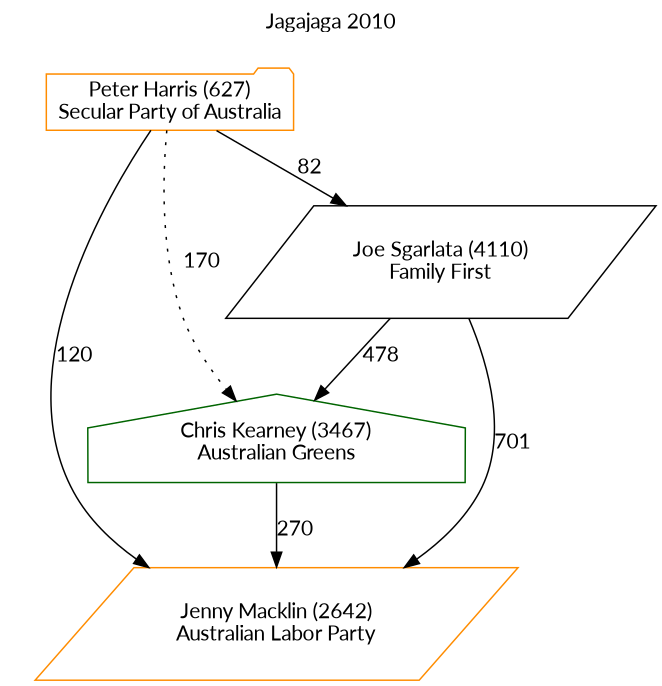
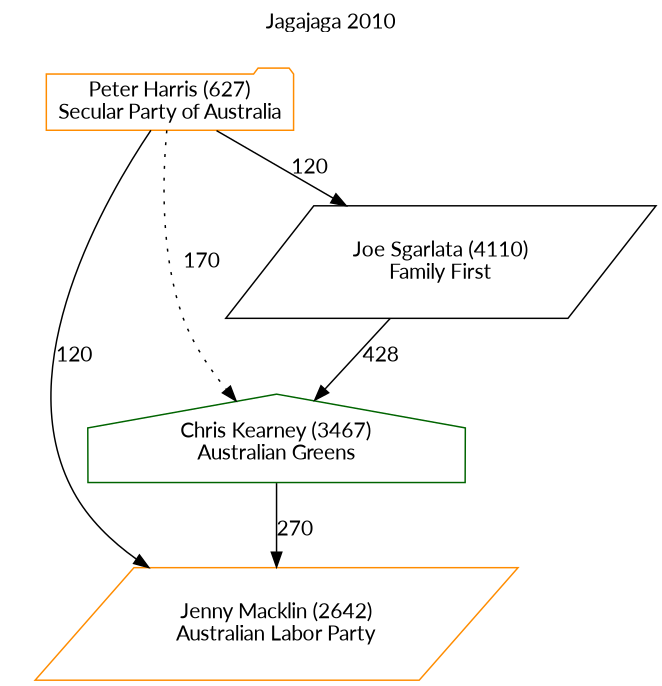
(310, 168) -> (310, 168)
(381, 356) -> (381, 356)
(493, 451) -> none
